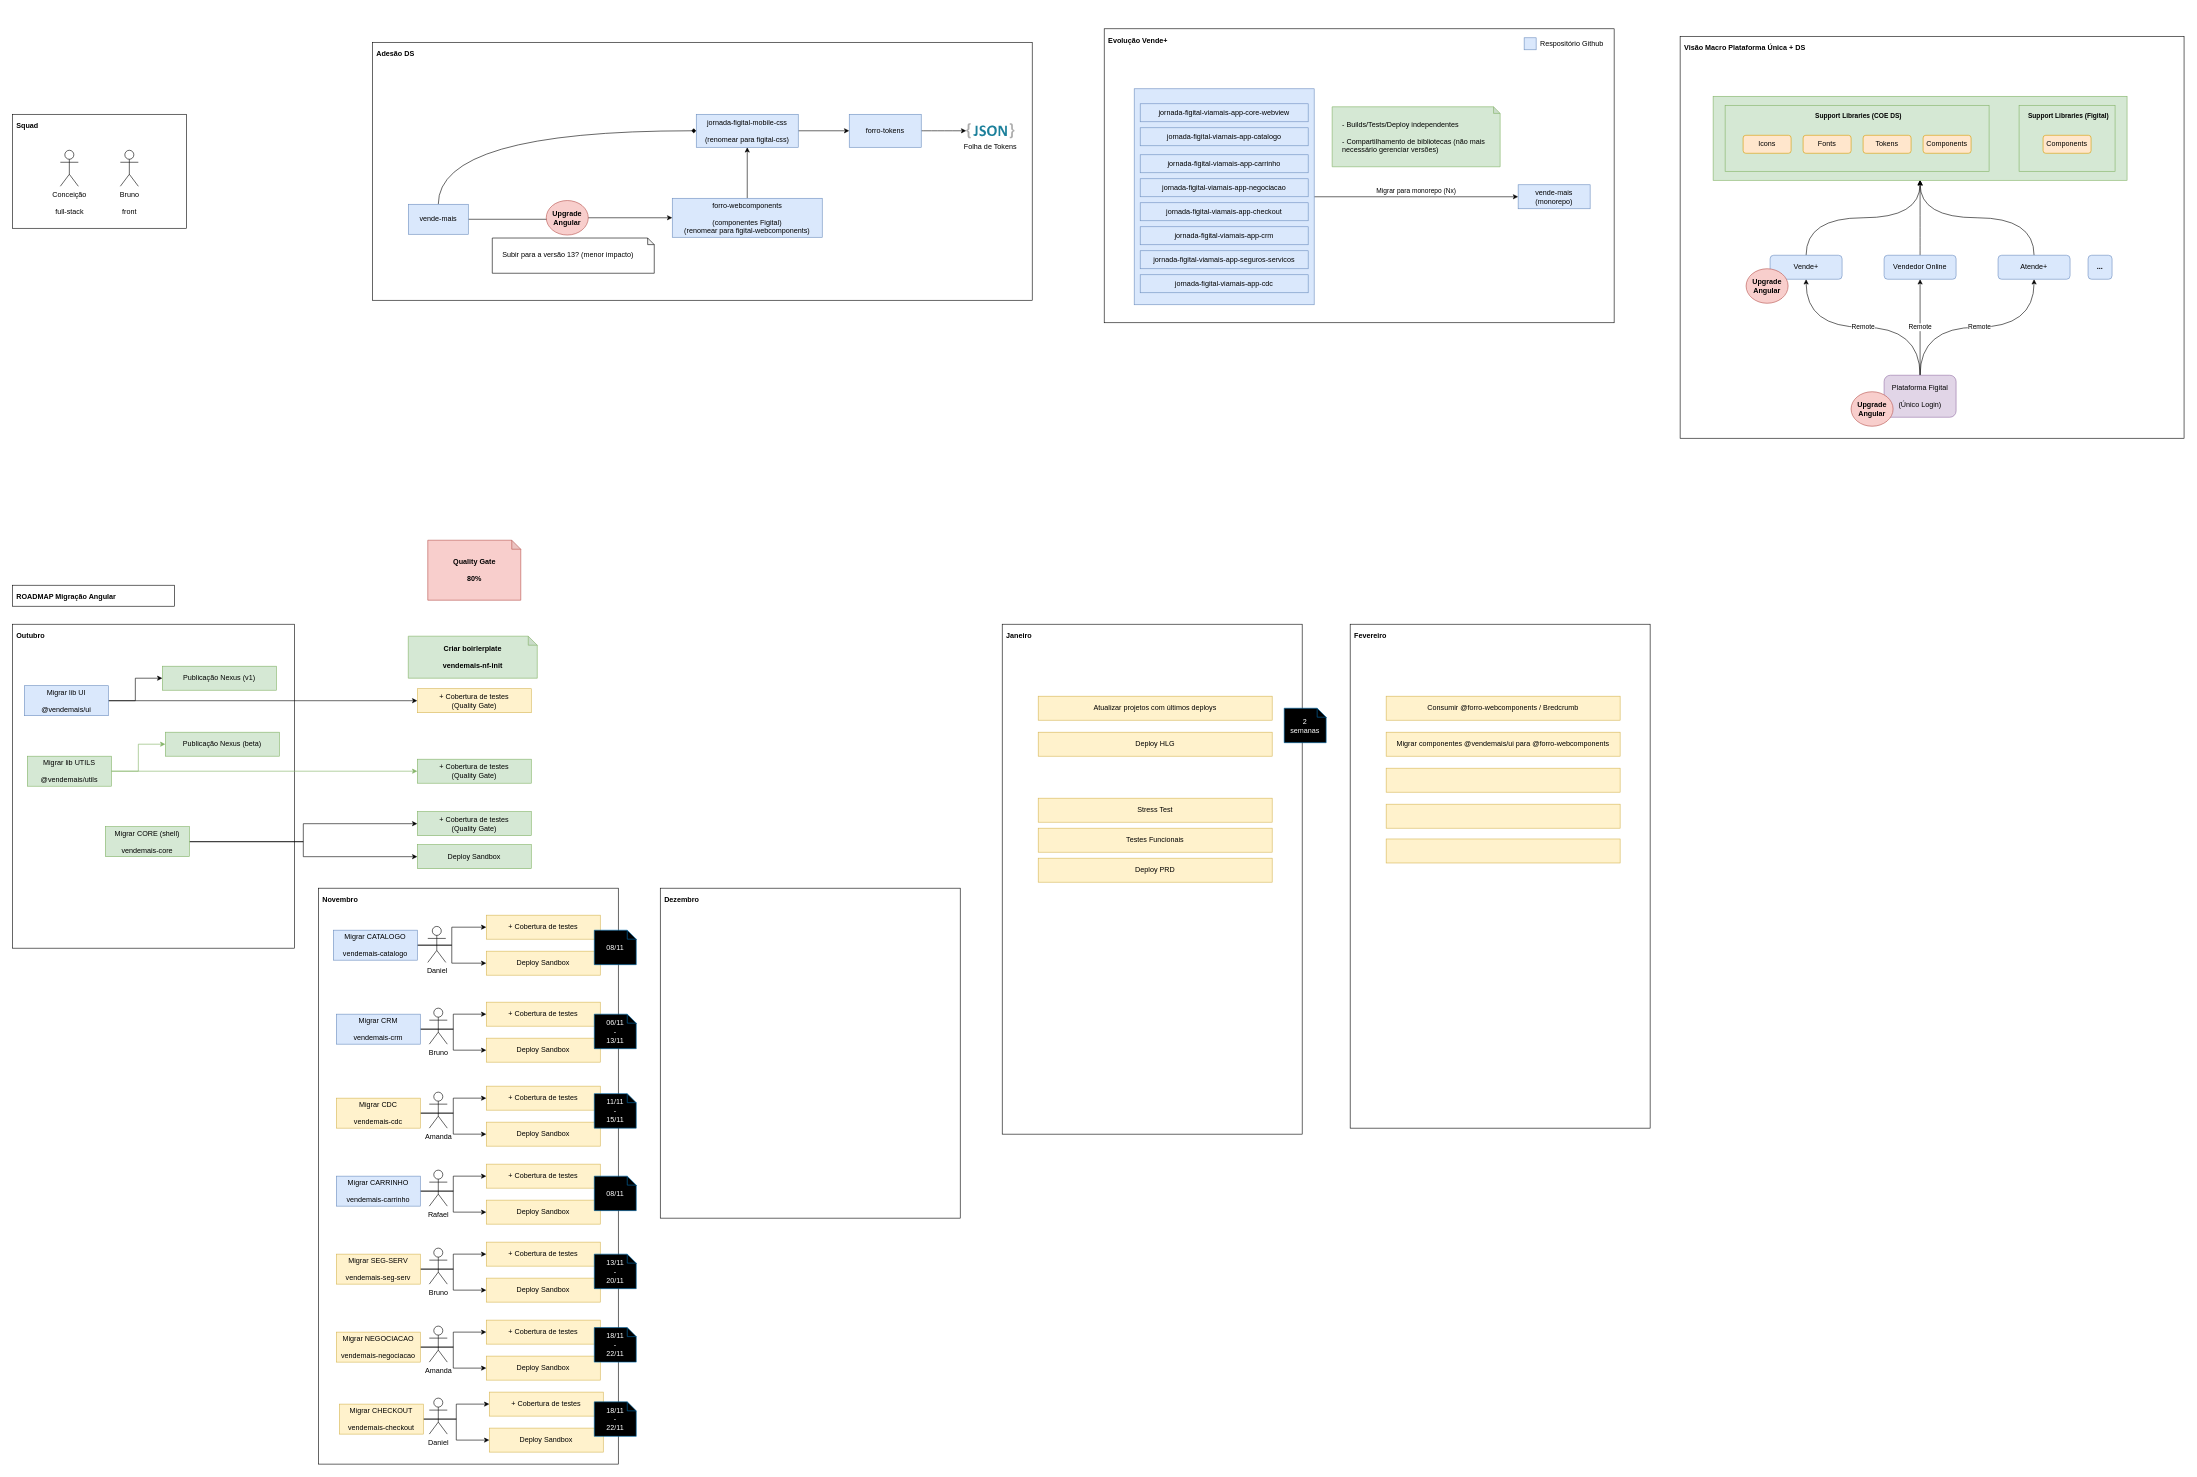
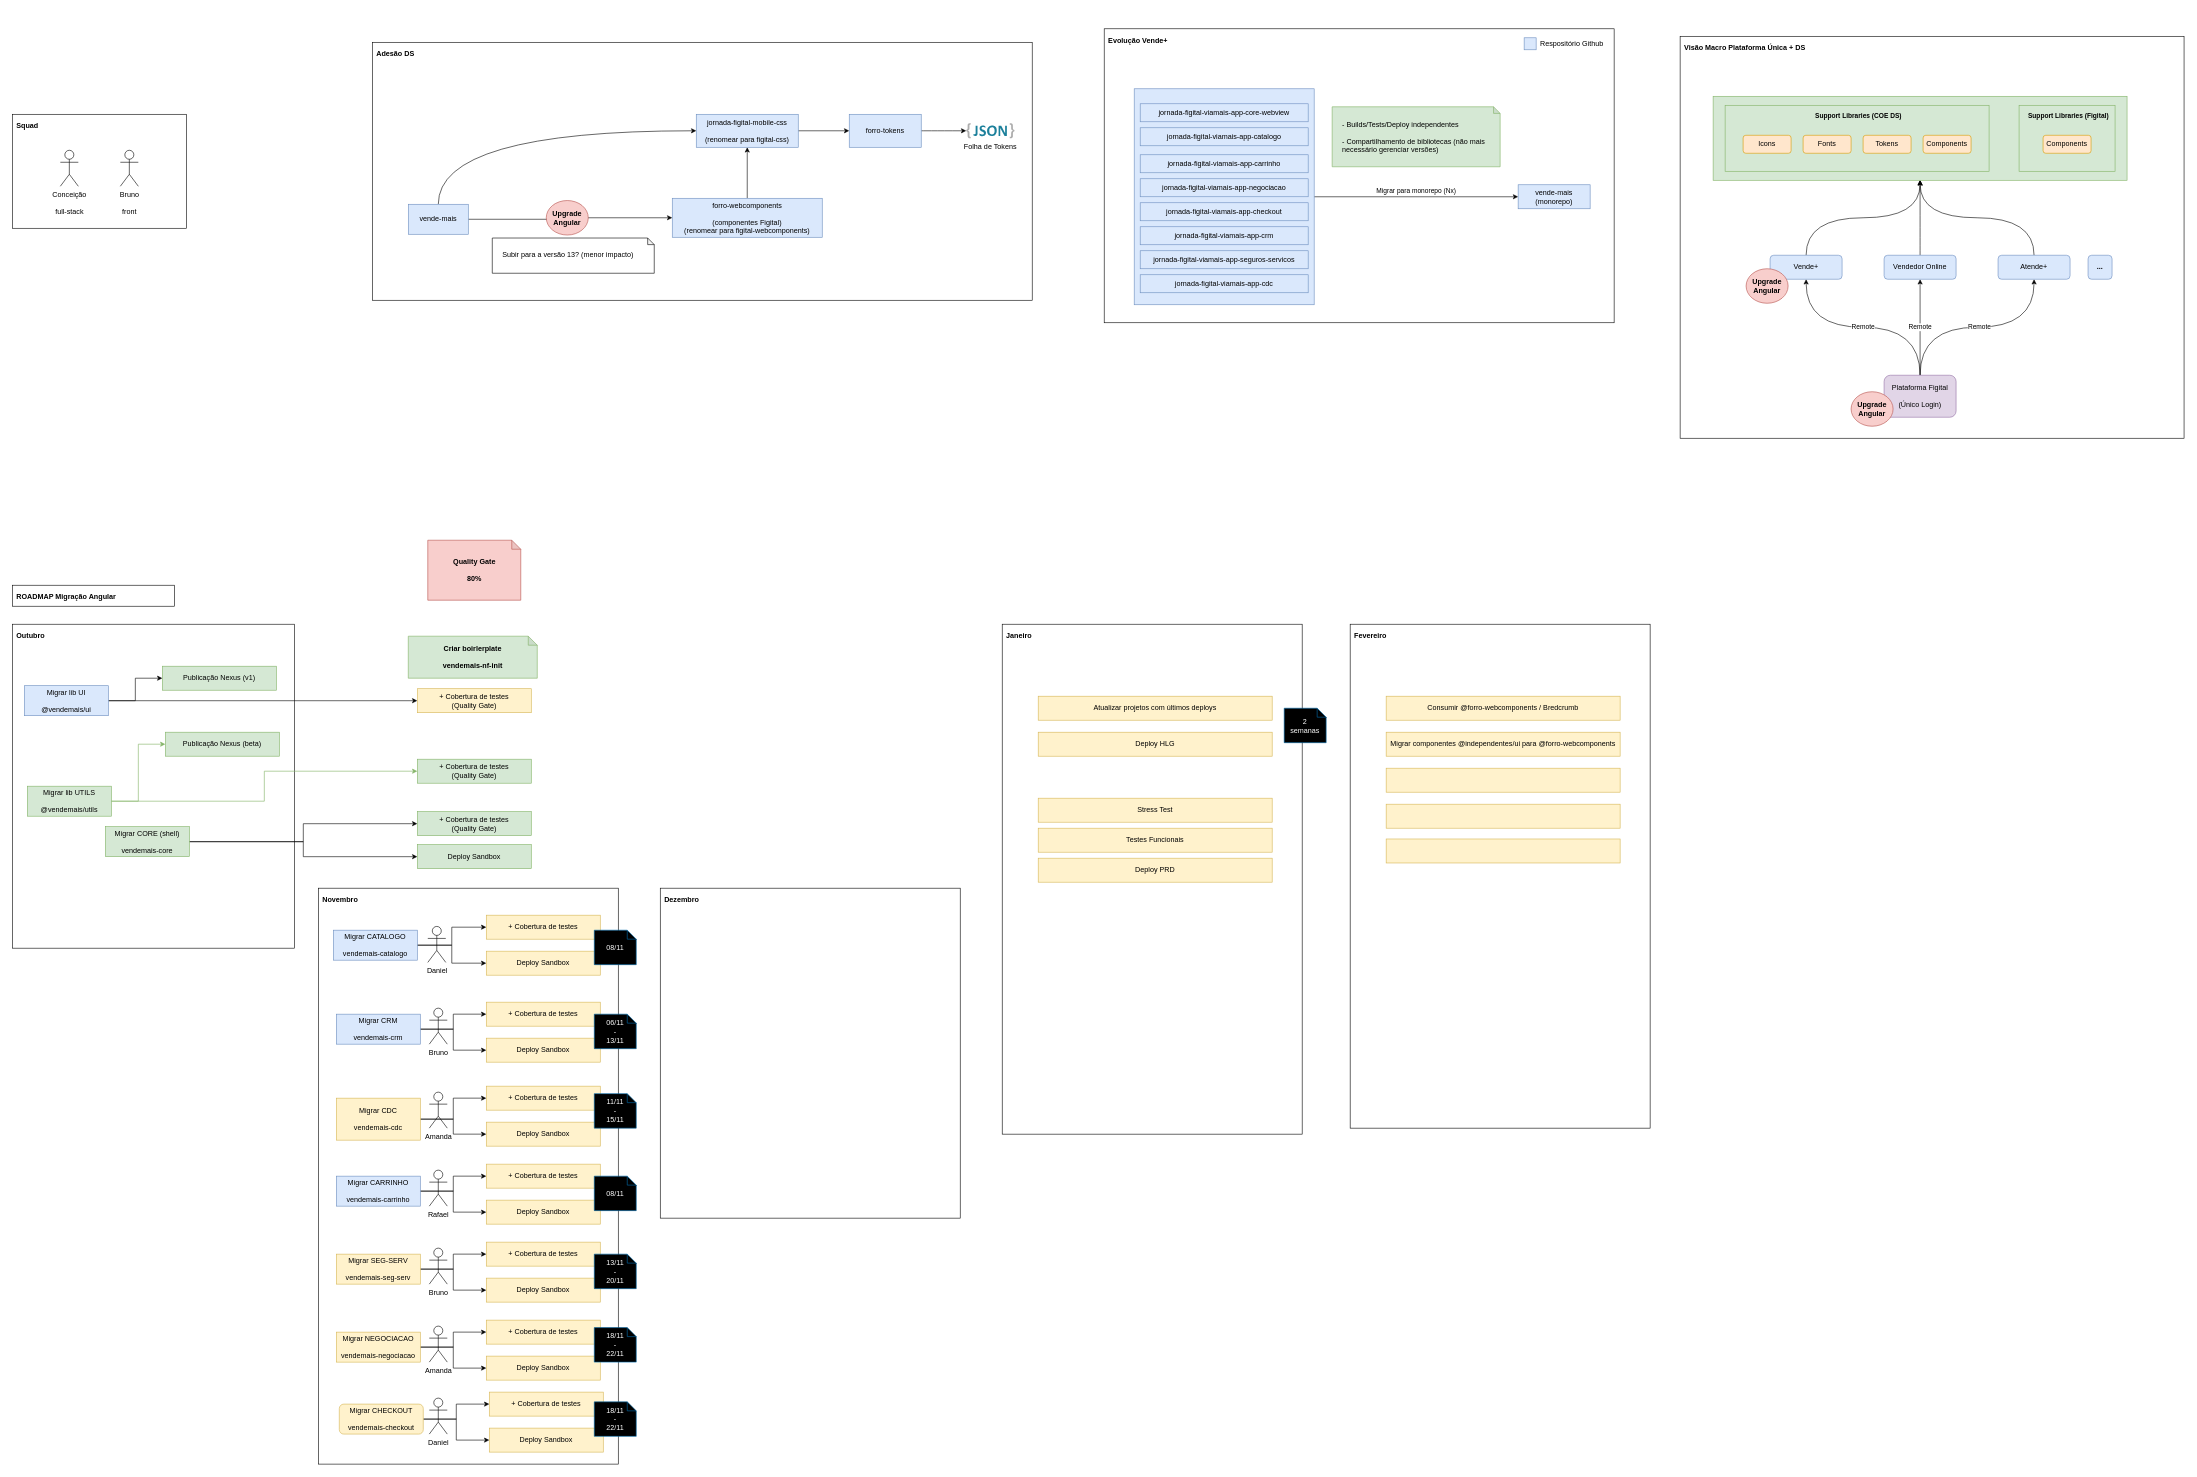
(690, 131) -> (690, 131)
(1503, 744) -> (1503, 744)
(69, 771) -> (69, 801)
(378, 1113) -> (378, 1119)
(381, 1419) -> (381, 1419)
